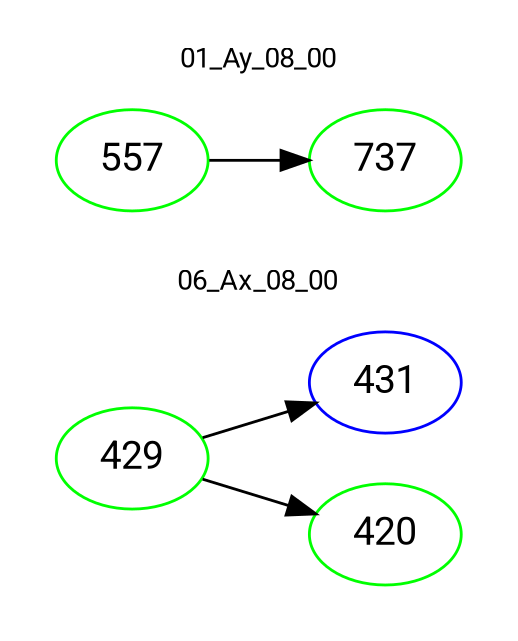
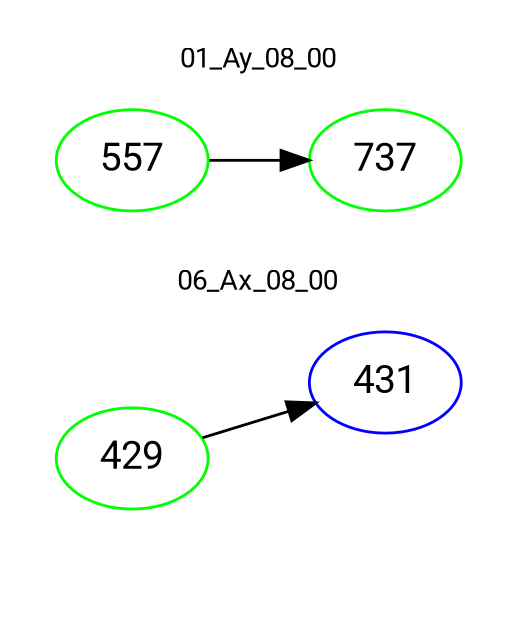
(385, 534) -> none
